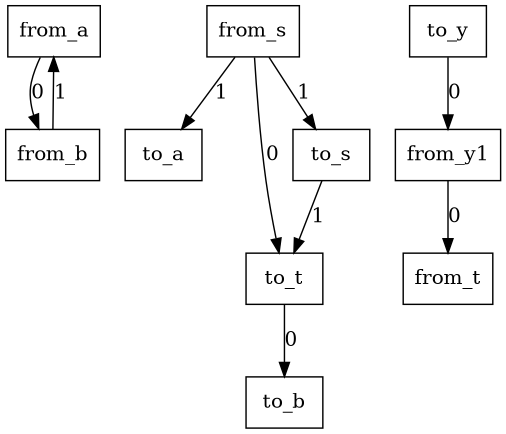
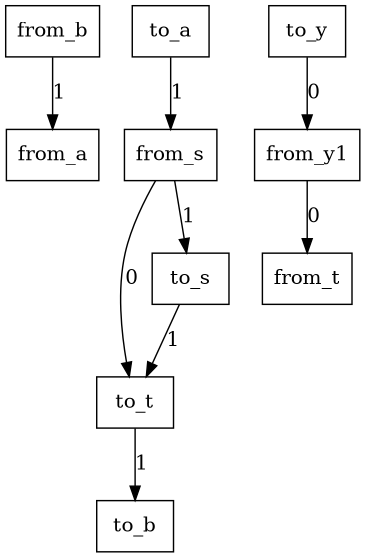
(31, 86) -> none
(213, 87) -> (171, 86)
(292, 341) -> (142, 464)
